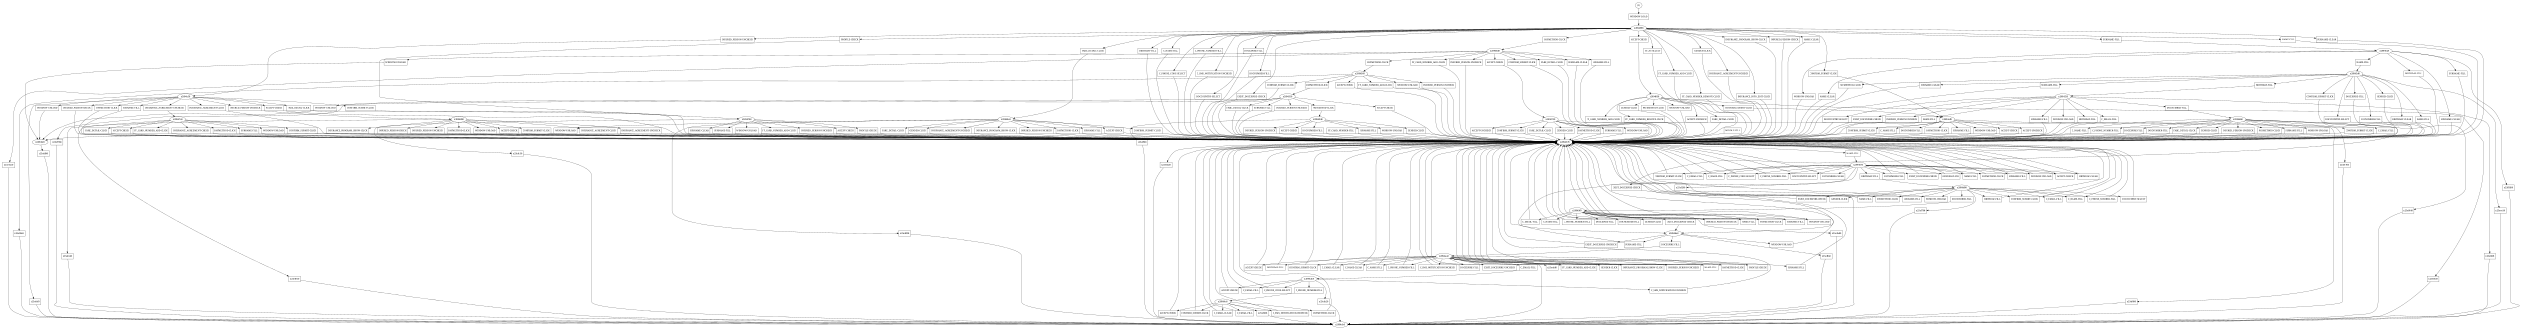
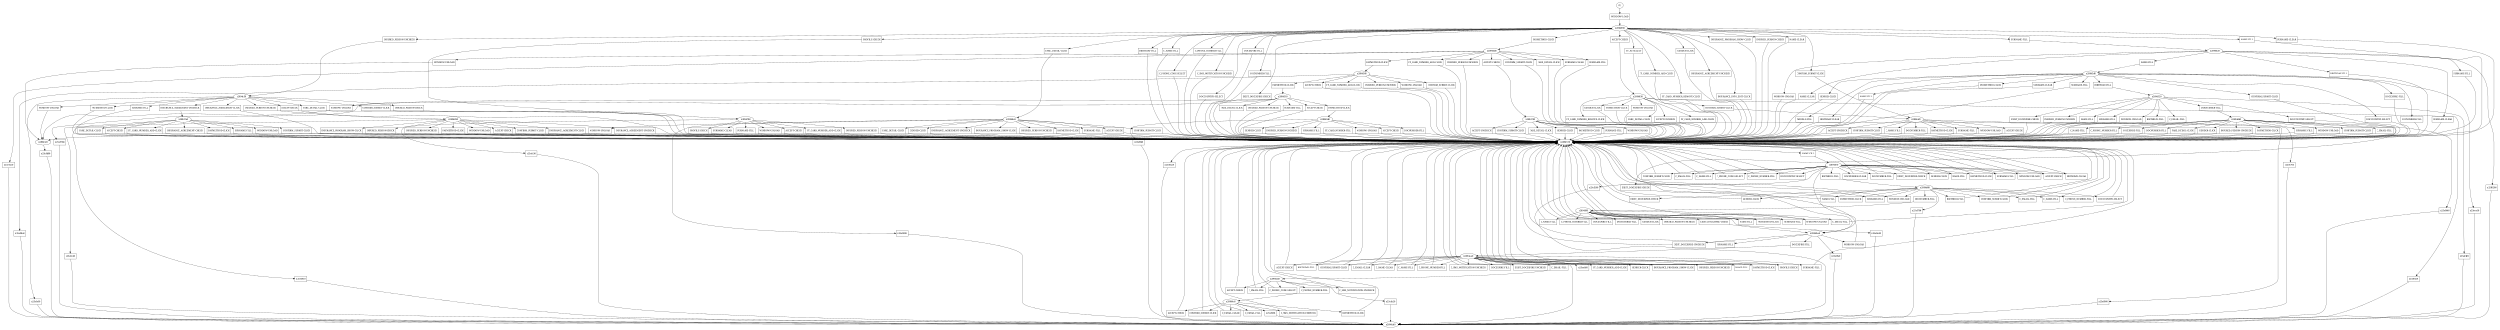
none -> (1907, 79)
